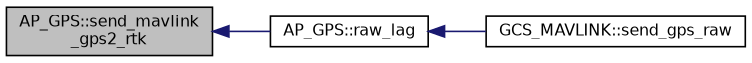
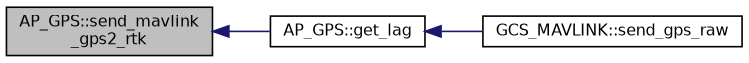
(349, 31) -> (348, 31)
